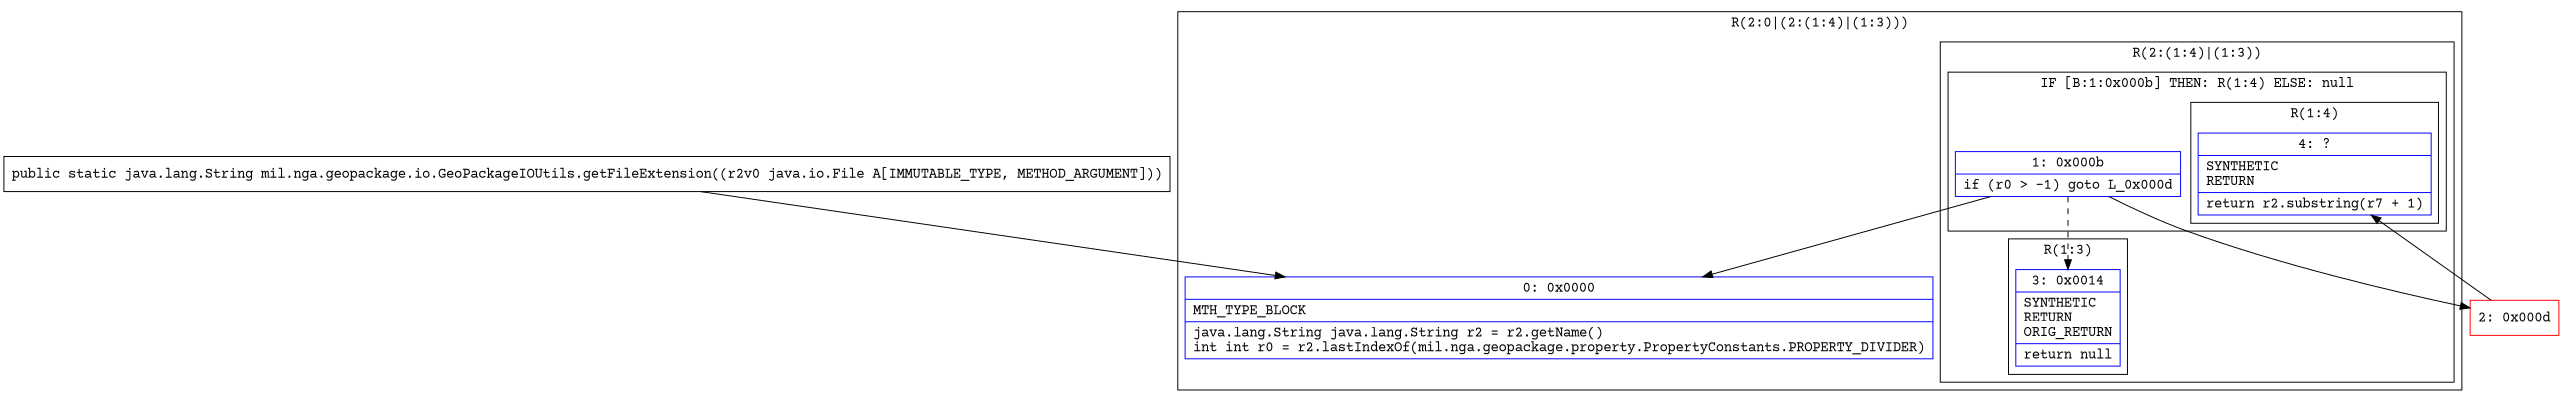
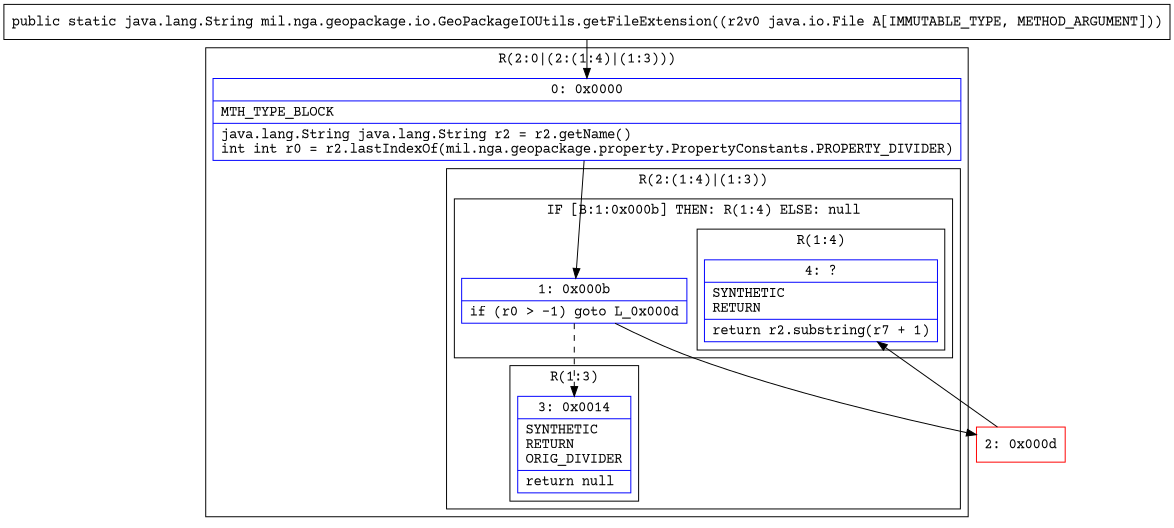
(1851, 235) -> (580, 214)
(2068, 332) -> (574, 459)
